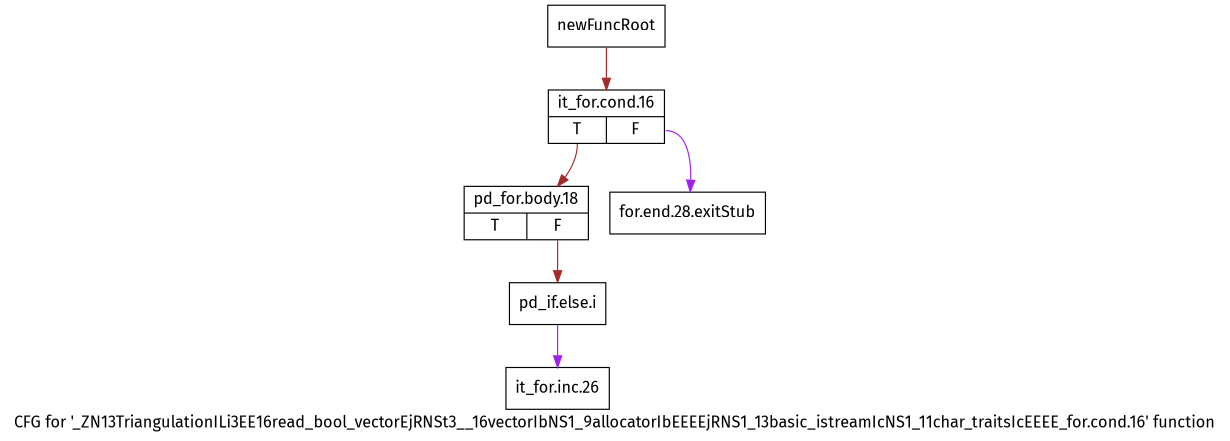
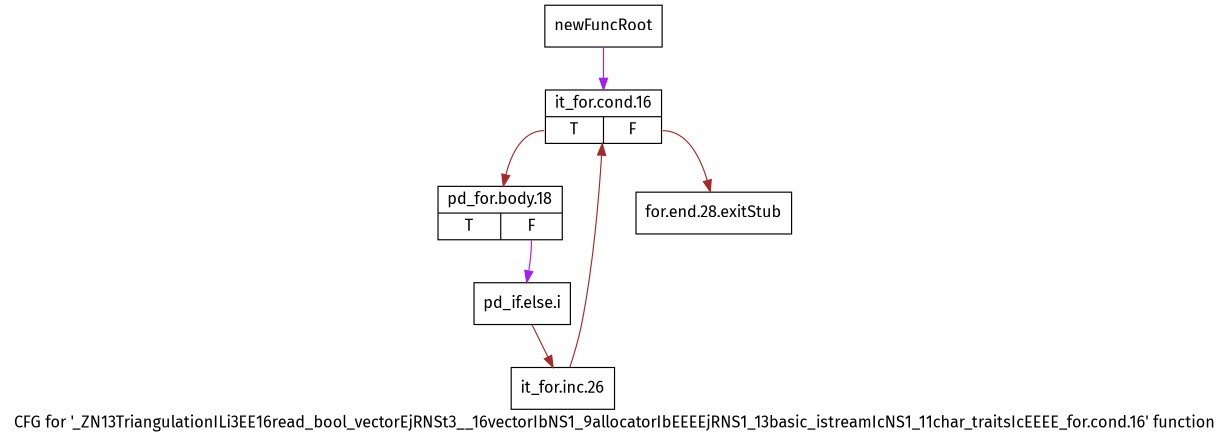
(606, 63) -> (603, 63)
(687, 149) -> (692, 148)
(558, 256) -> (531, 256)
none -> (592, 262)
(558, 340) -> (540, 341)
